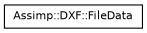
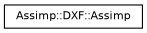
(73, 17) -> (73, 17)
